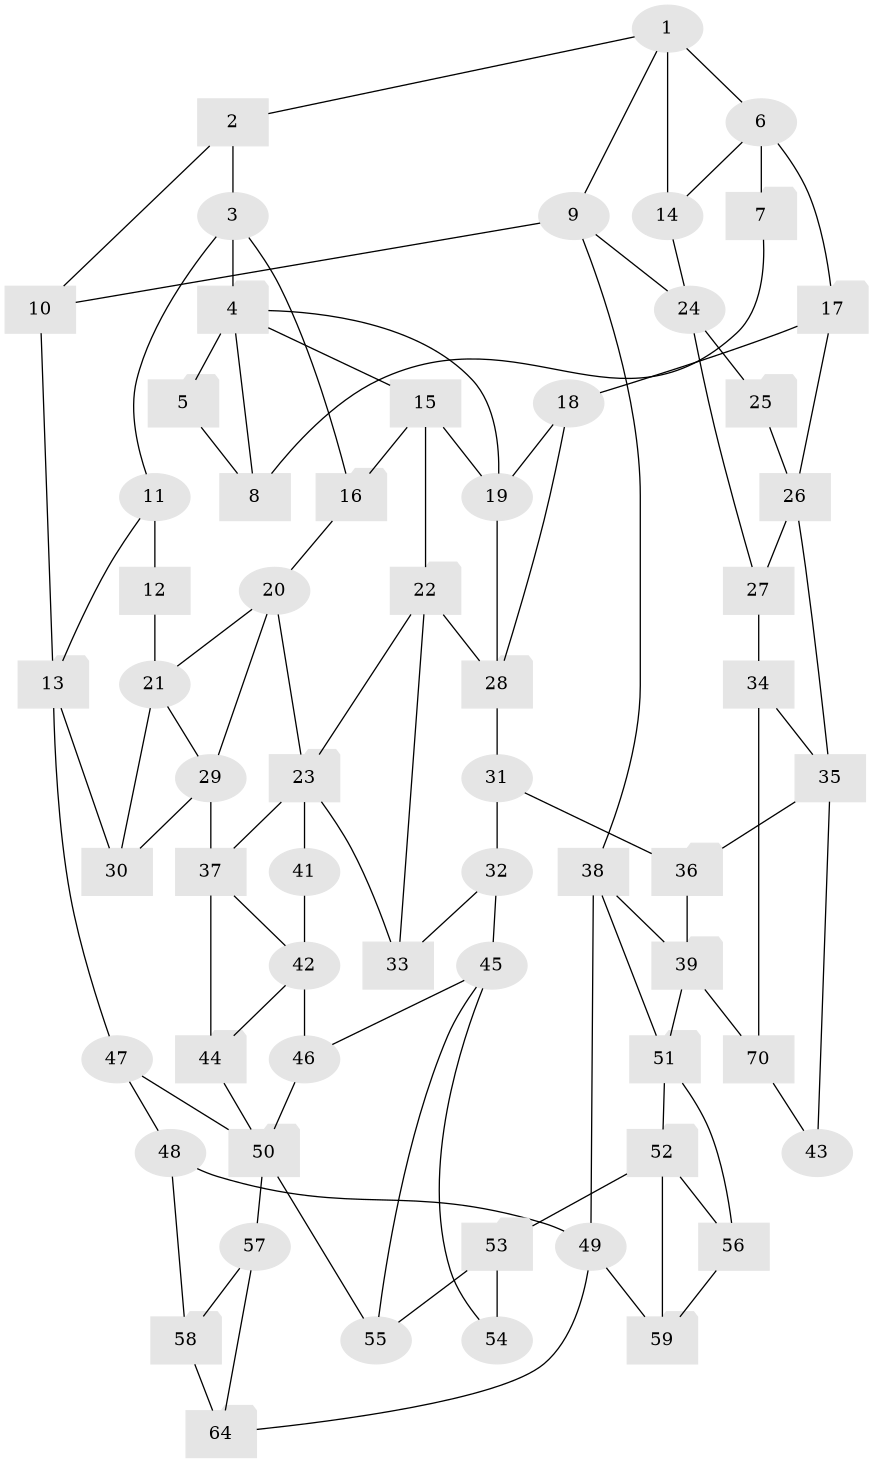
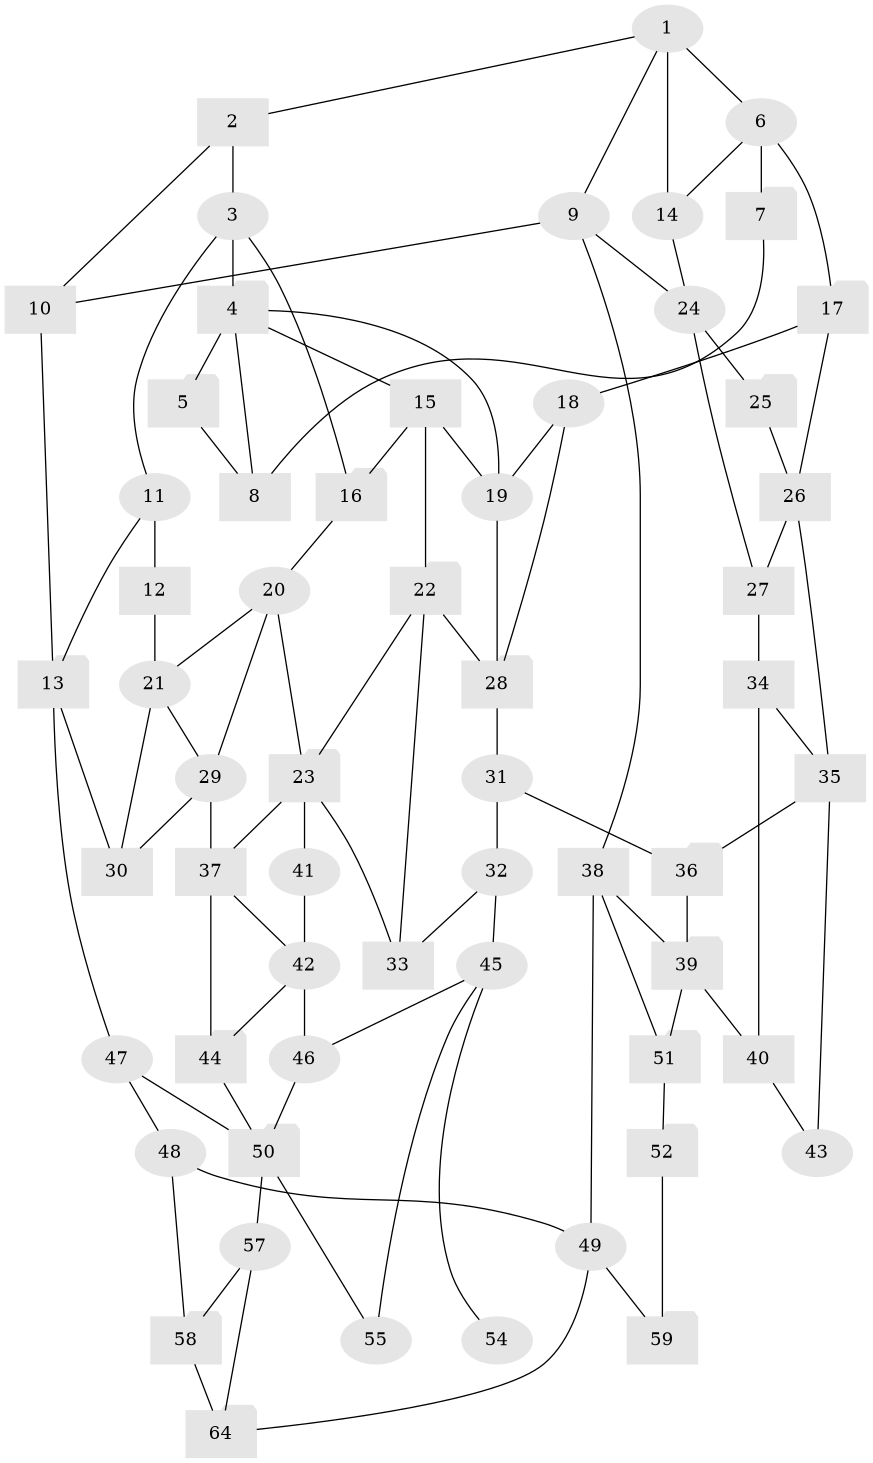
(759, 1059) -> (759, 1059)
(497, 1247) -> none
(734, 1247) -> none
